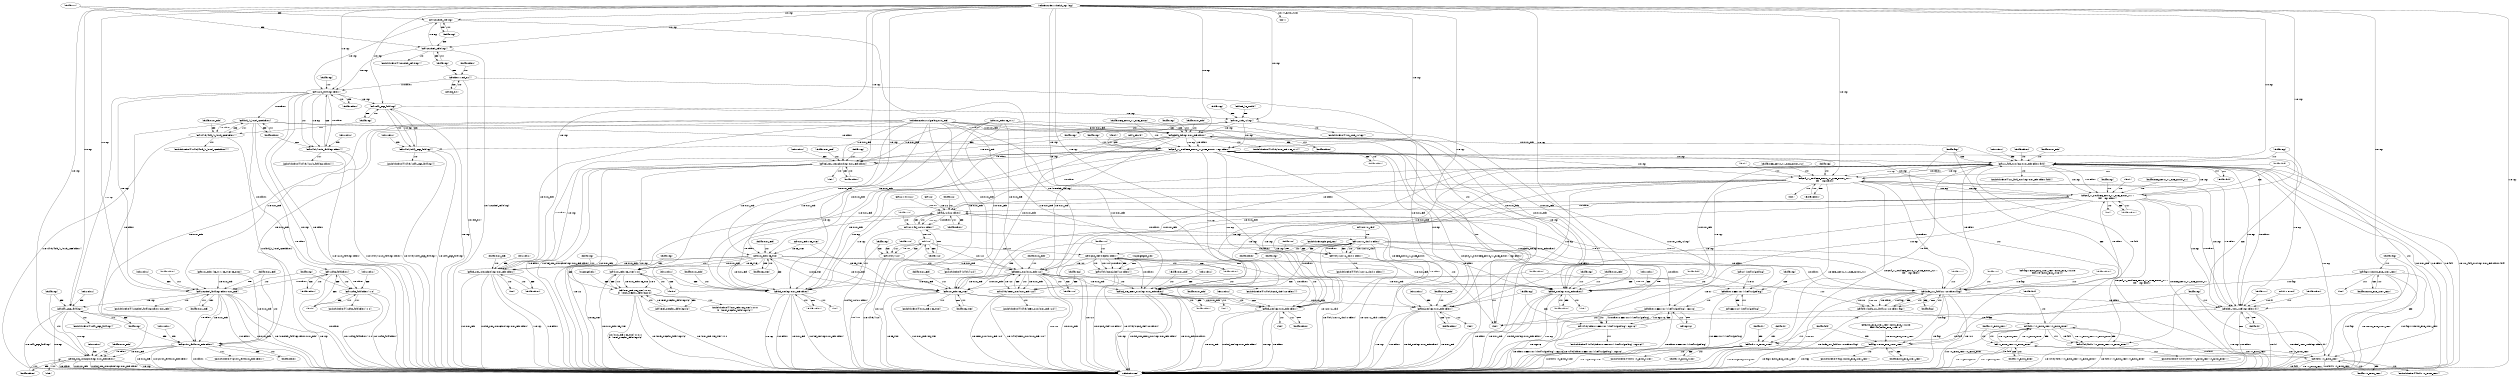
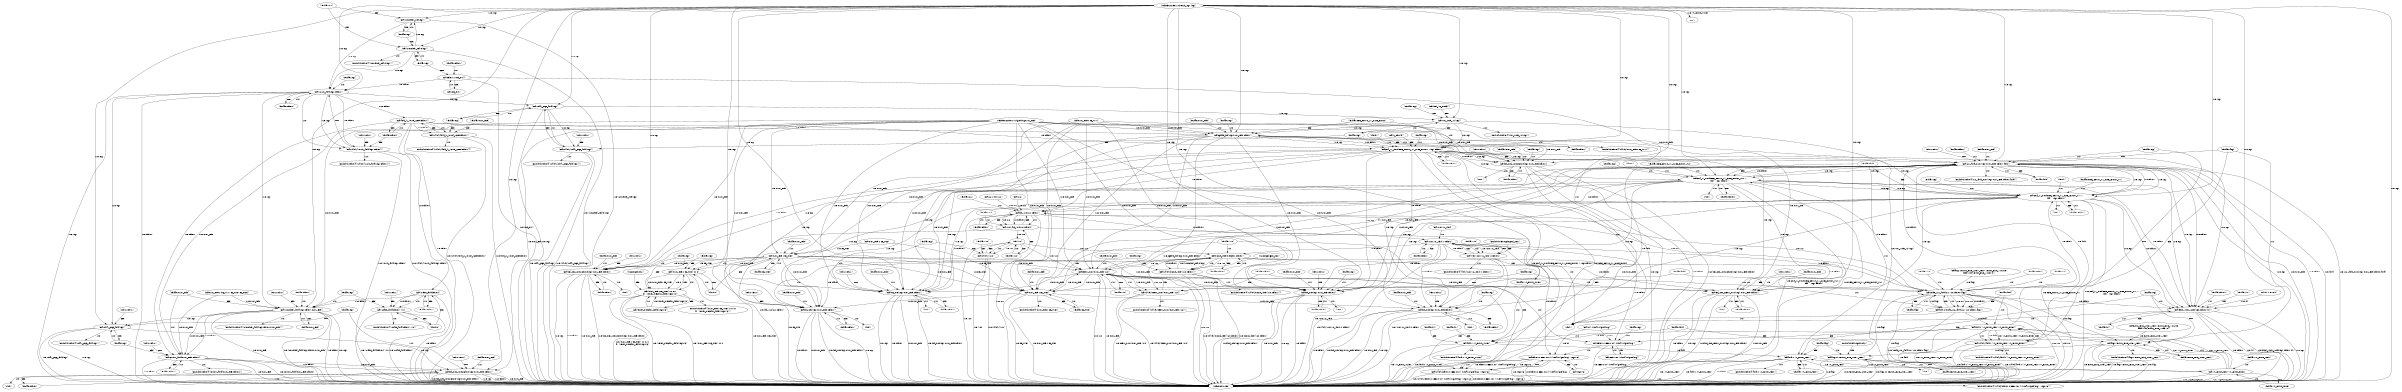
(1098, 128) -> (1175, 128)
(1251, 220) -> (1385, 220)
(1125, 263) -> (1193, 263)
(960, 272) -> none
(1280, 284) -> none
(2042, 339) -> (1803, 336)
none -> (1854, 343)
(1713, 348) -> (1521, 265)
none -> (1987, 349)
